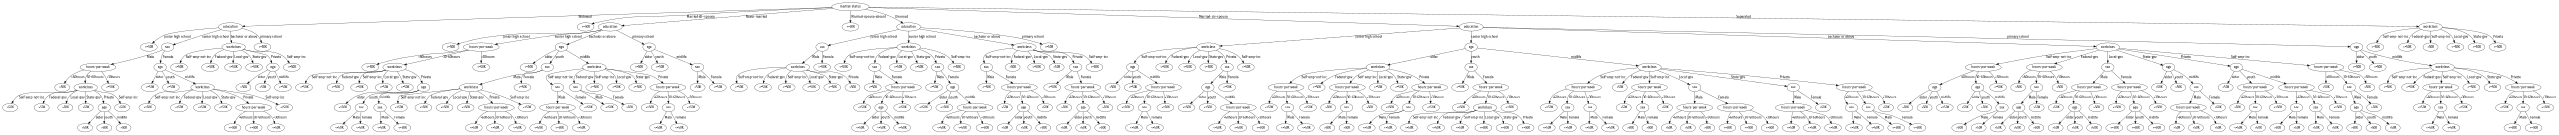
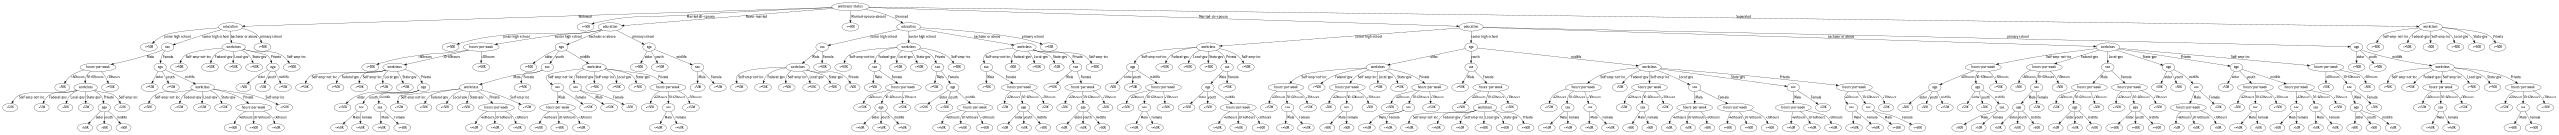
(850, 7) -> (850, 7)
